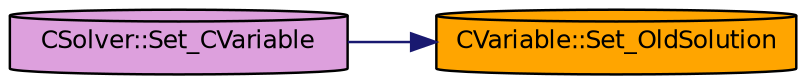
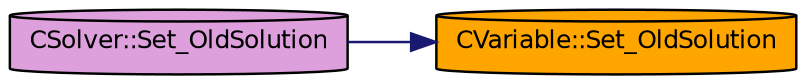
(179, 42) -> (179, 42)
